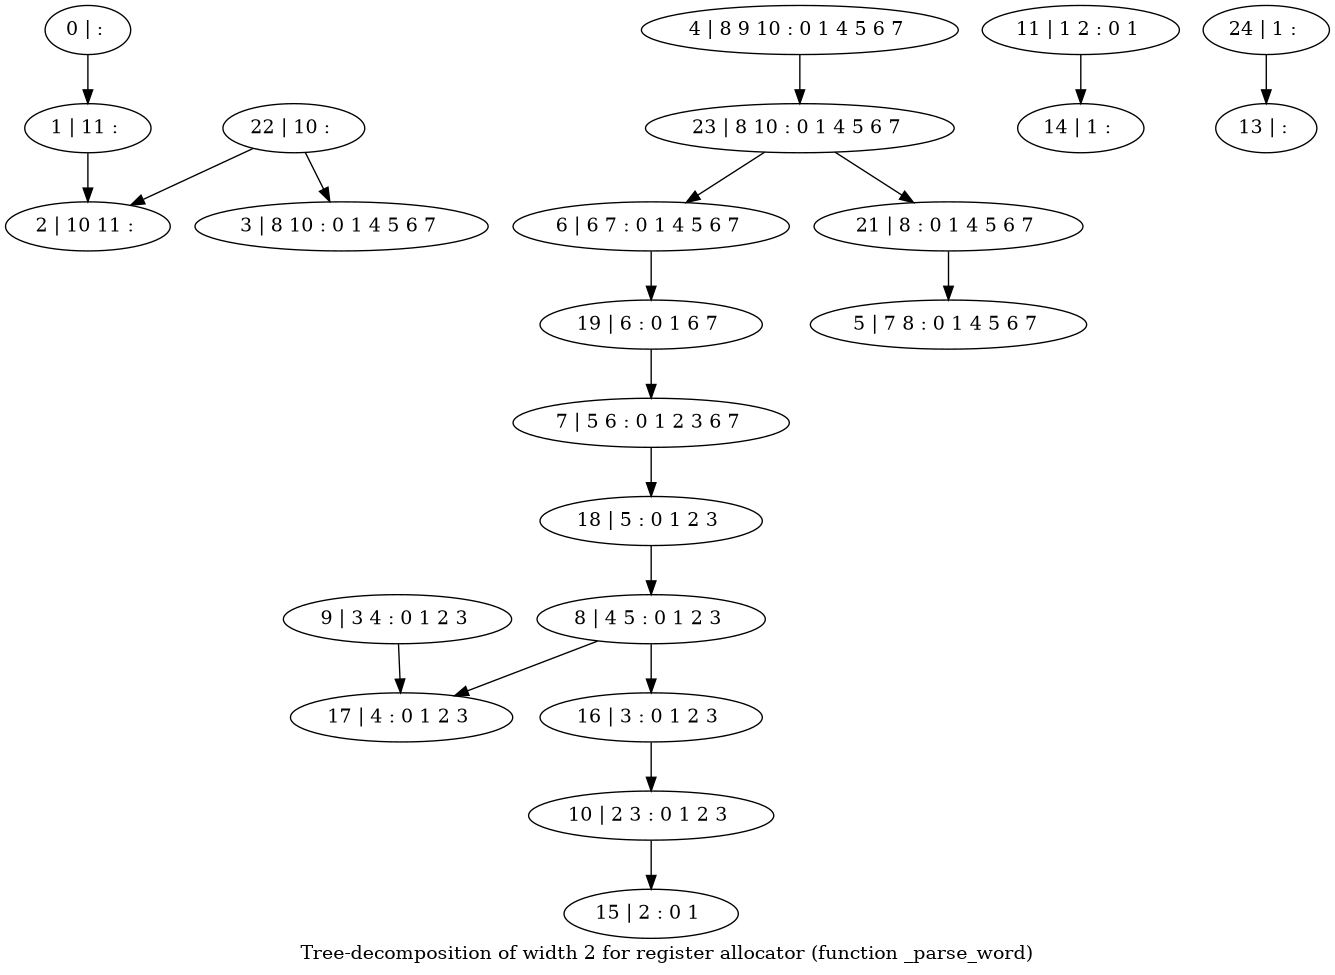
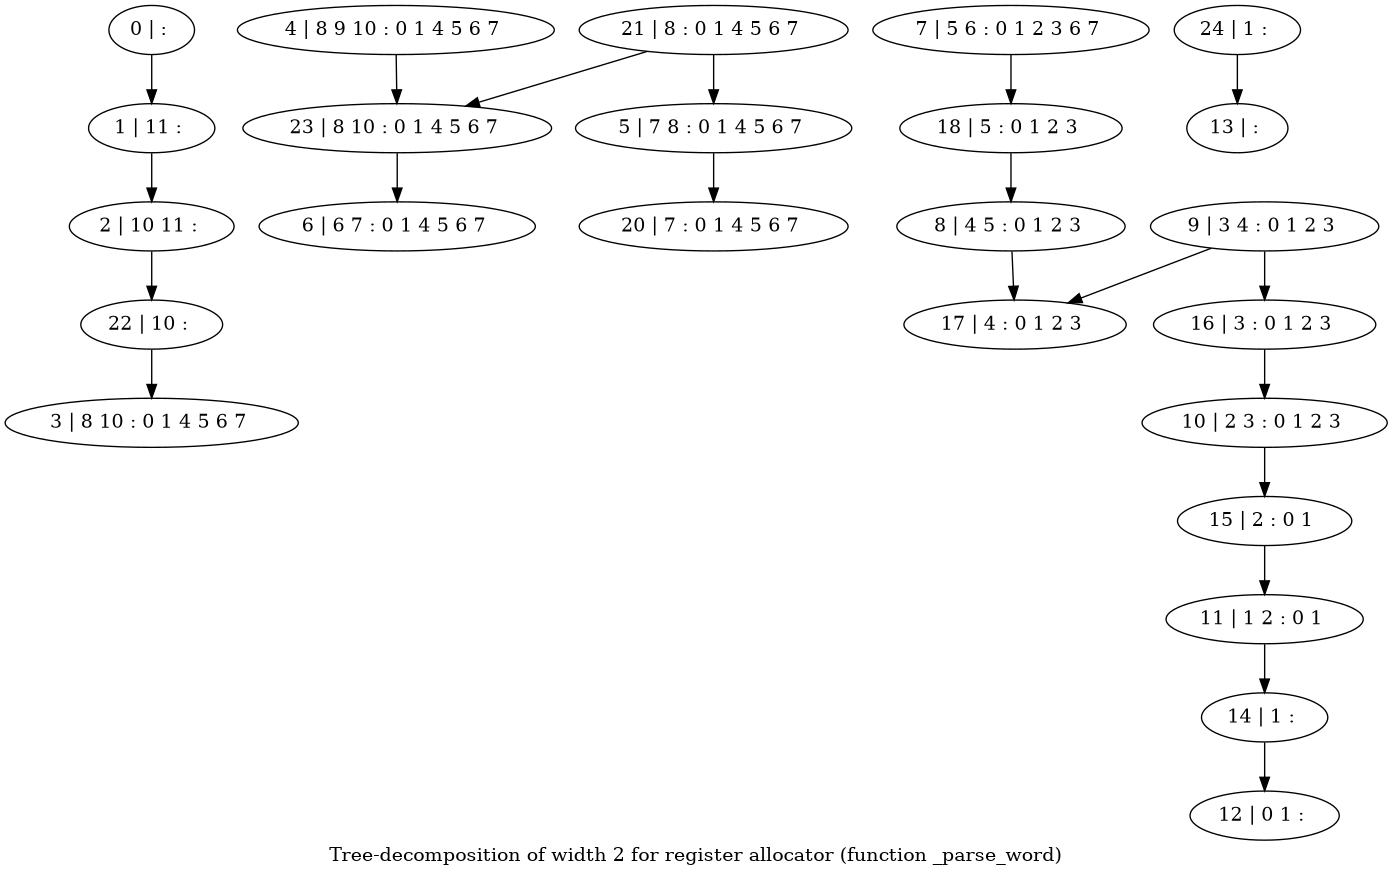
(198, 174) -> (152, 269)
(869, 174) -> (563, 77)
none -> (714, 226)
(651, 325) -> none
none -> (1265, 563)
(651, 662) -> (1265, 269)
none -> (1265, 816)
